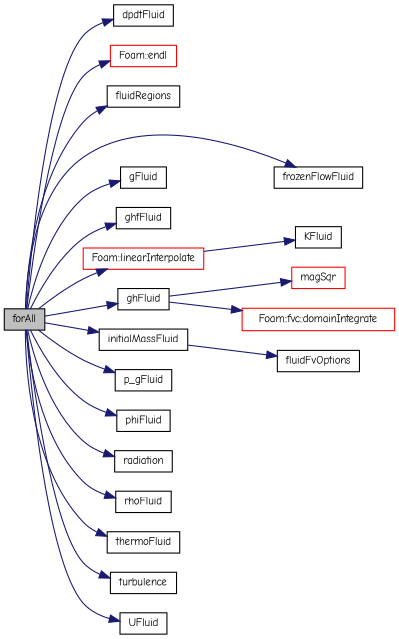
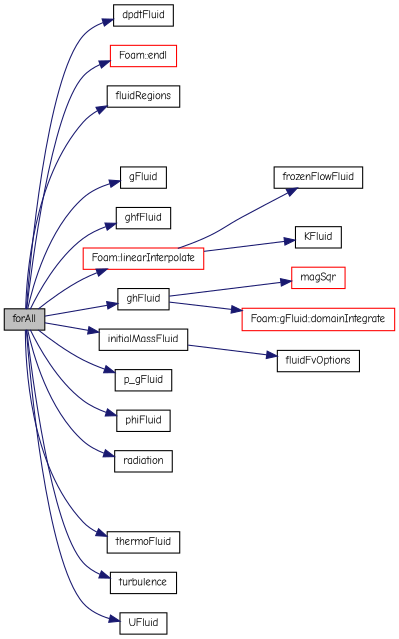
(102, 147) -> (233, 222)
(318, 319) -> (318, 319)
(143, 502) -> none
